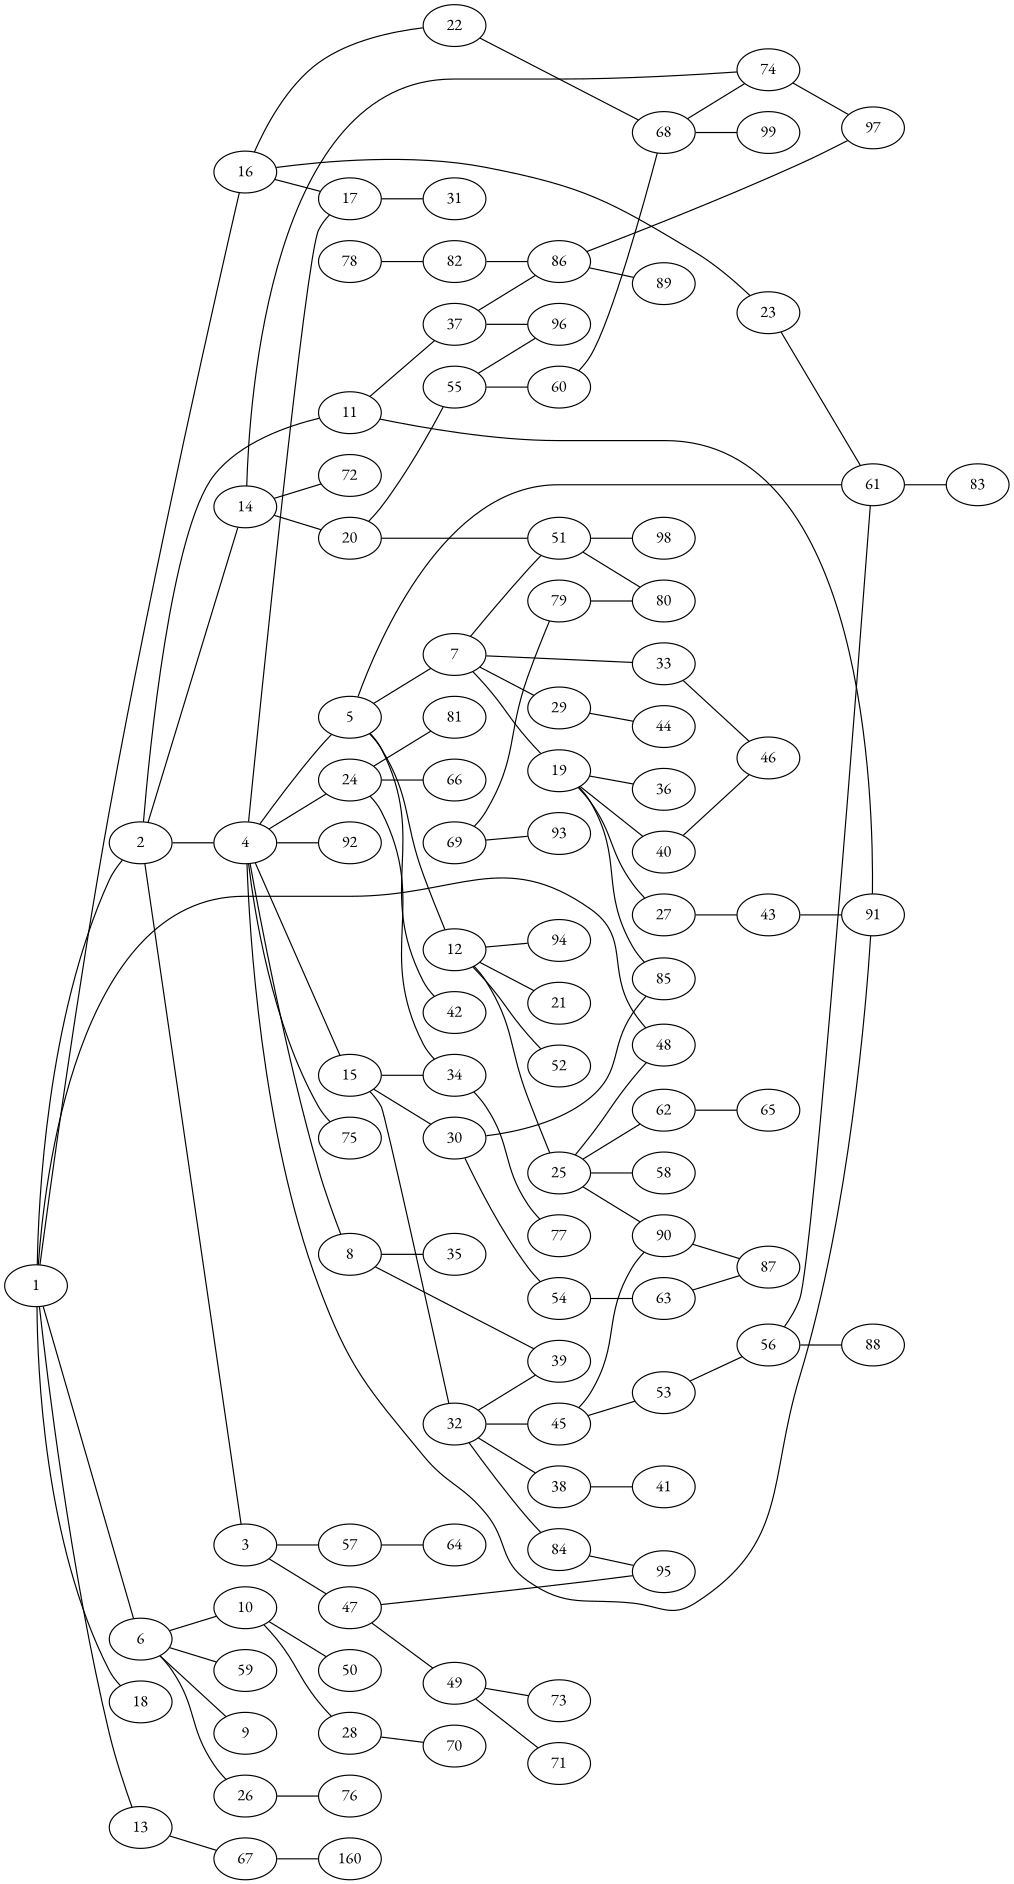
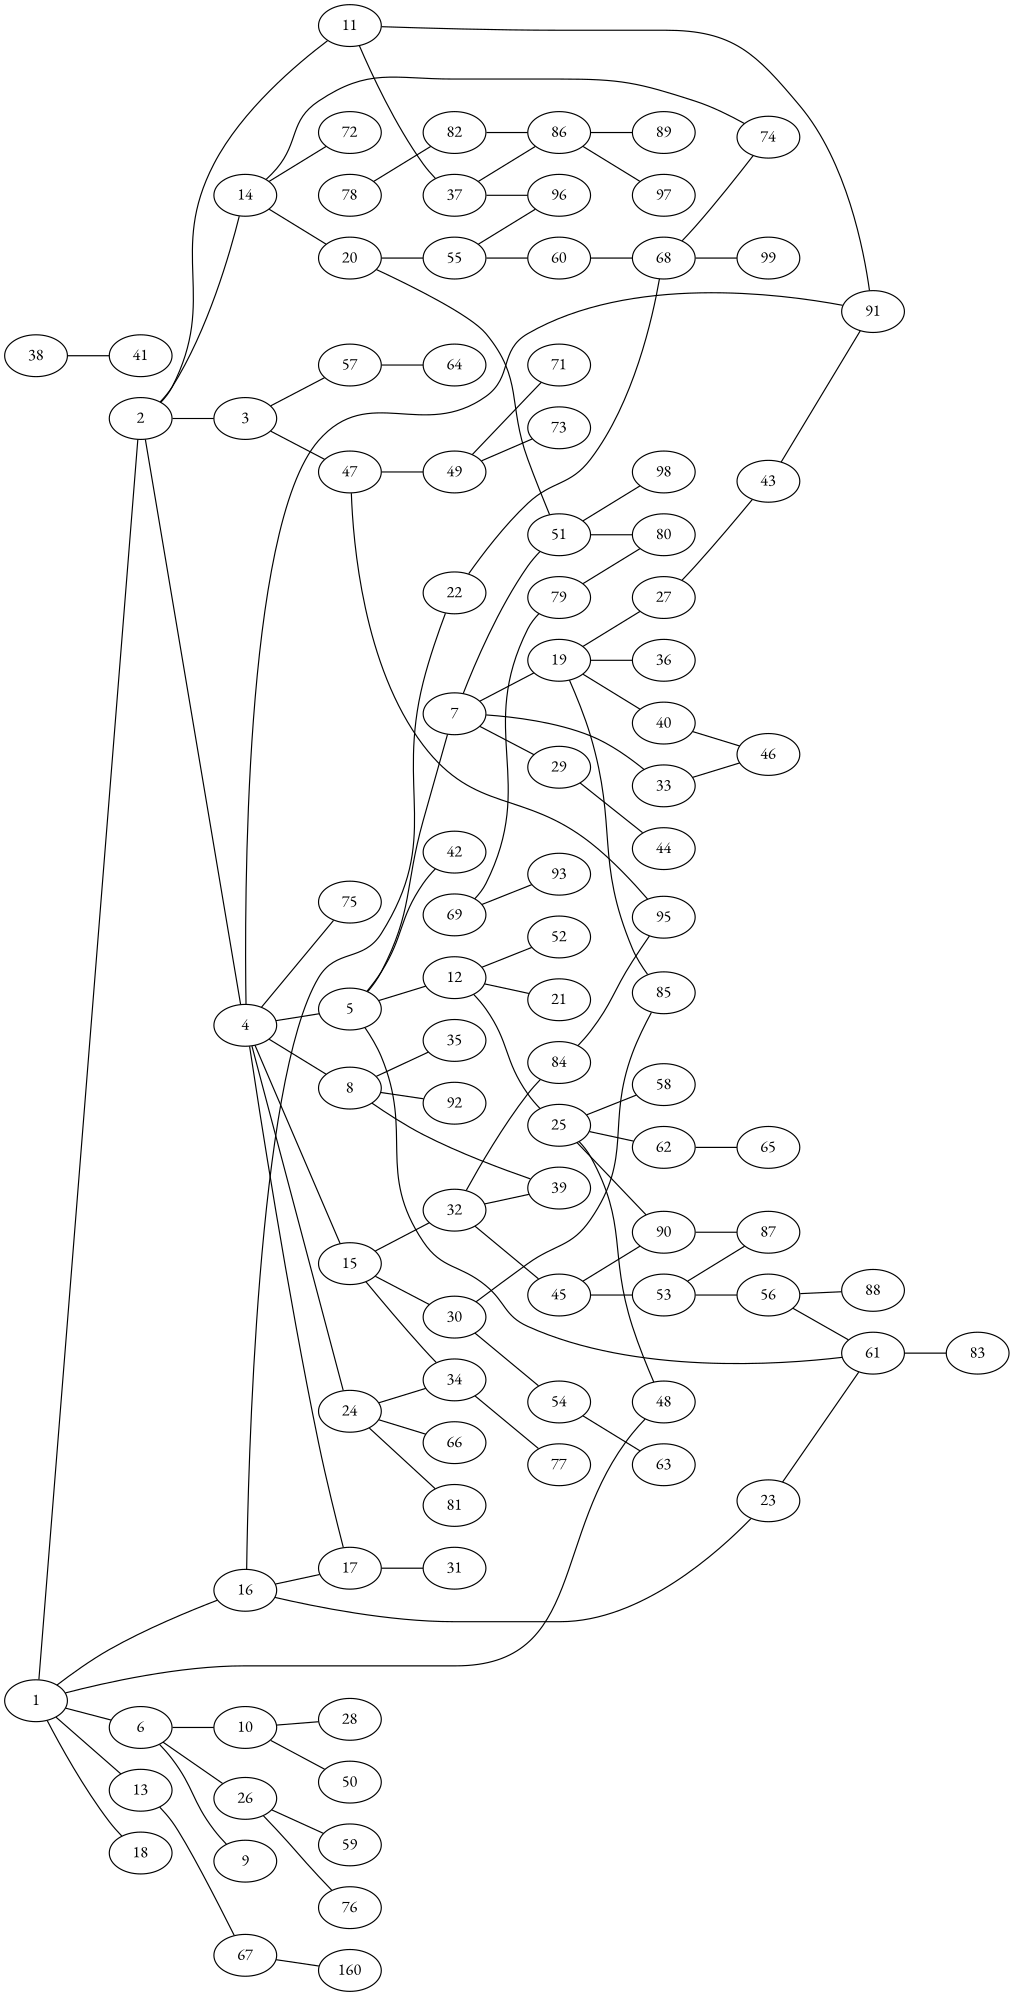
(821, 99) -> none
(298, 843) -> (402, 1096)
(559, 940) -> none
(716, 1283) -> (716, 1264)
(507, 1455) -> none
(193, 1655) -> (298, 1822)
(455, 1746) -> none
